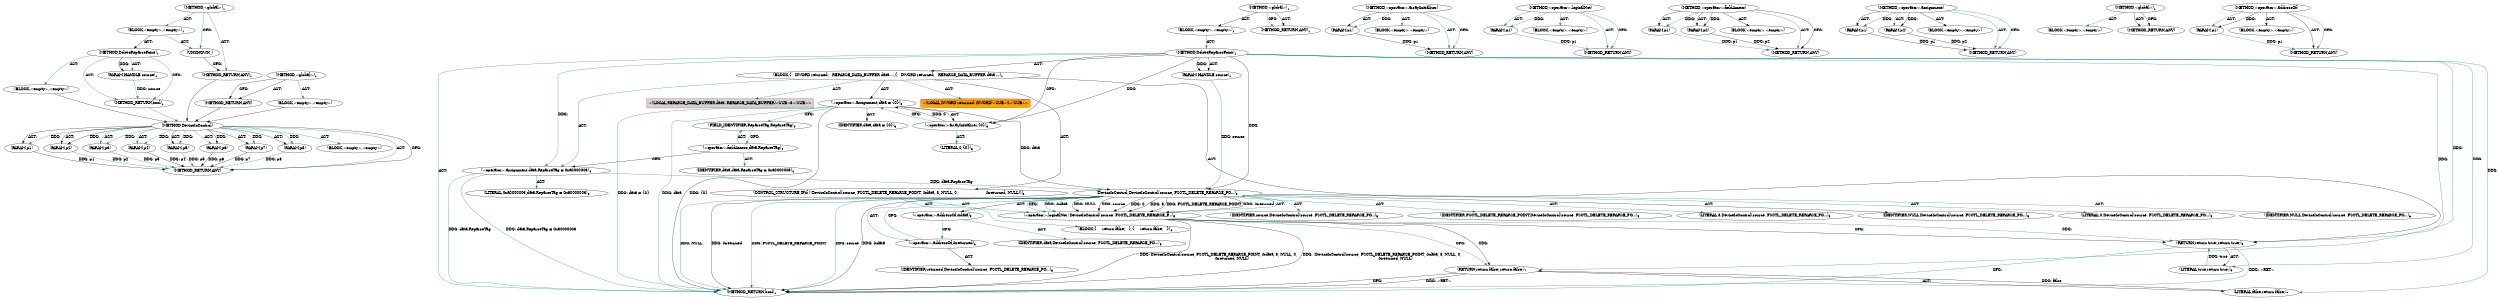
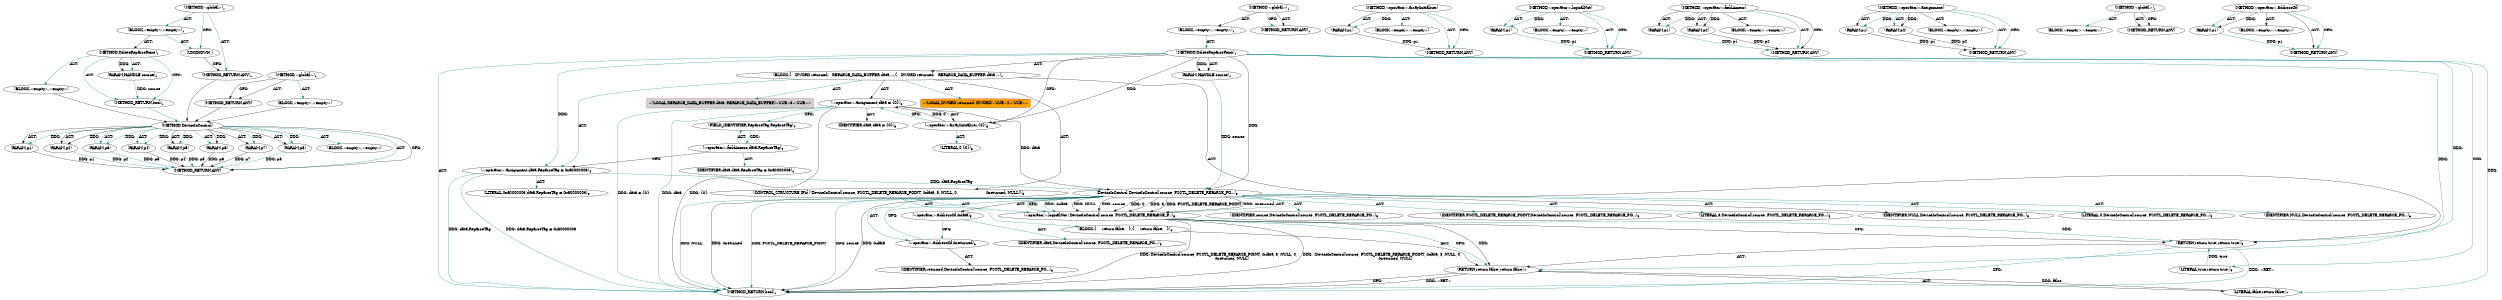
(755, 137) -> (755, 137)
none -> (1333, 238)
(2230, 256) -> (1846, 249)
